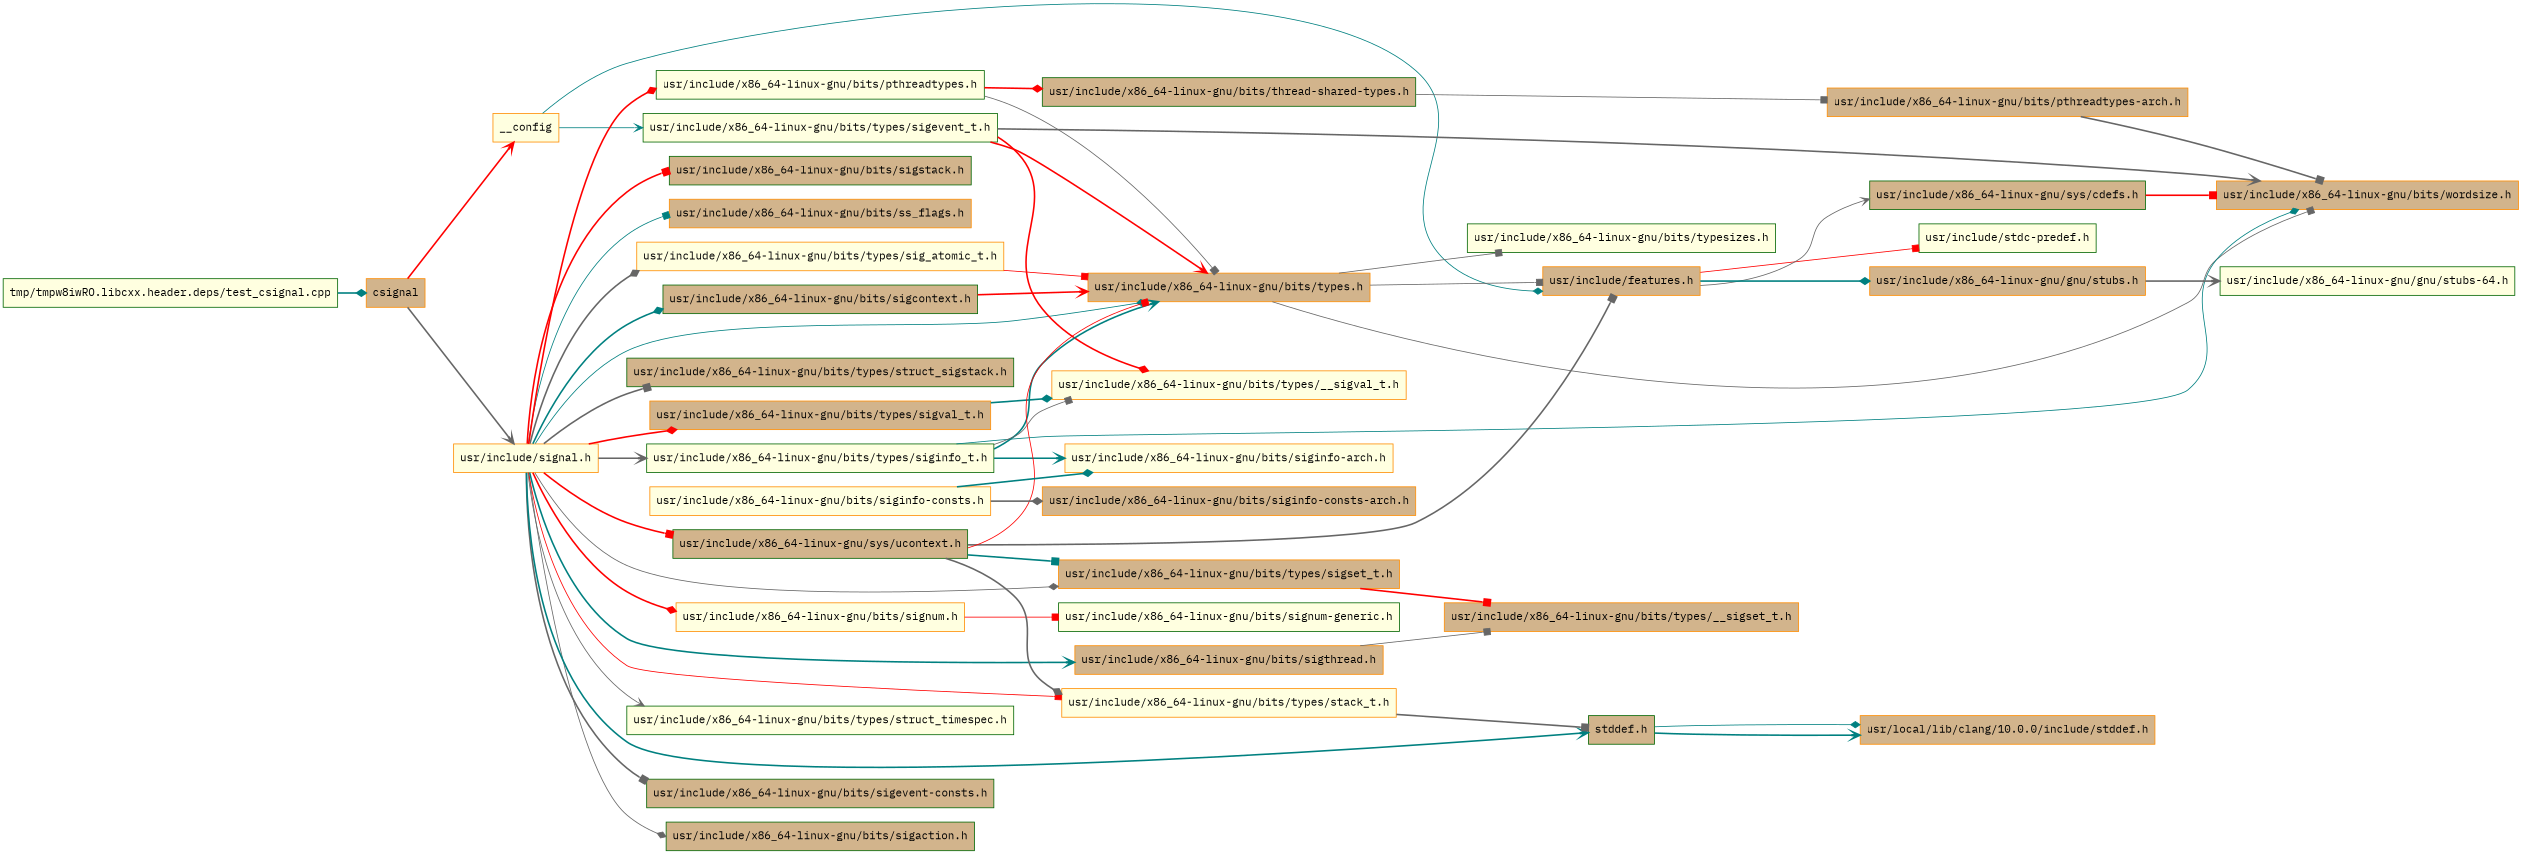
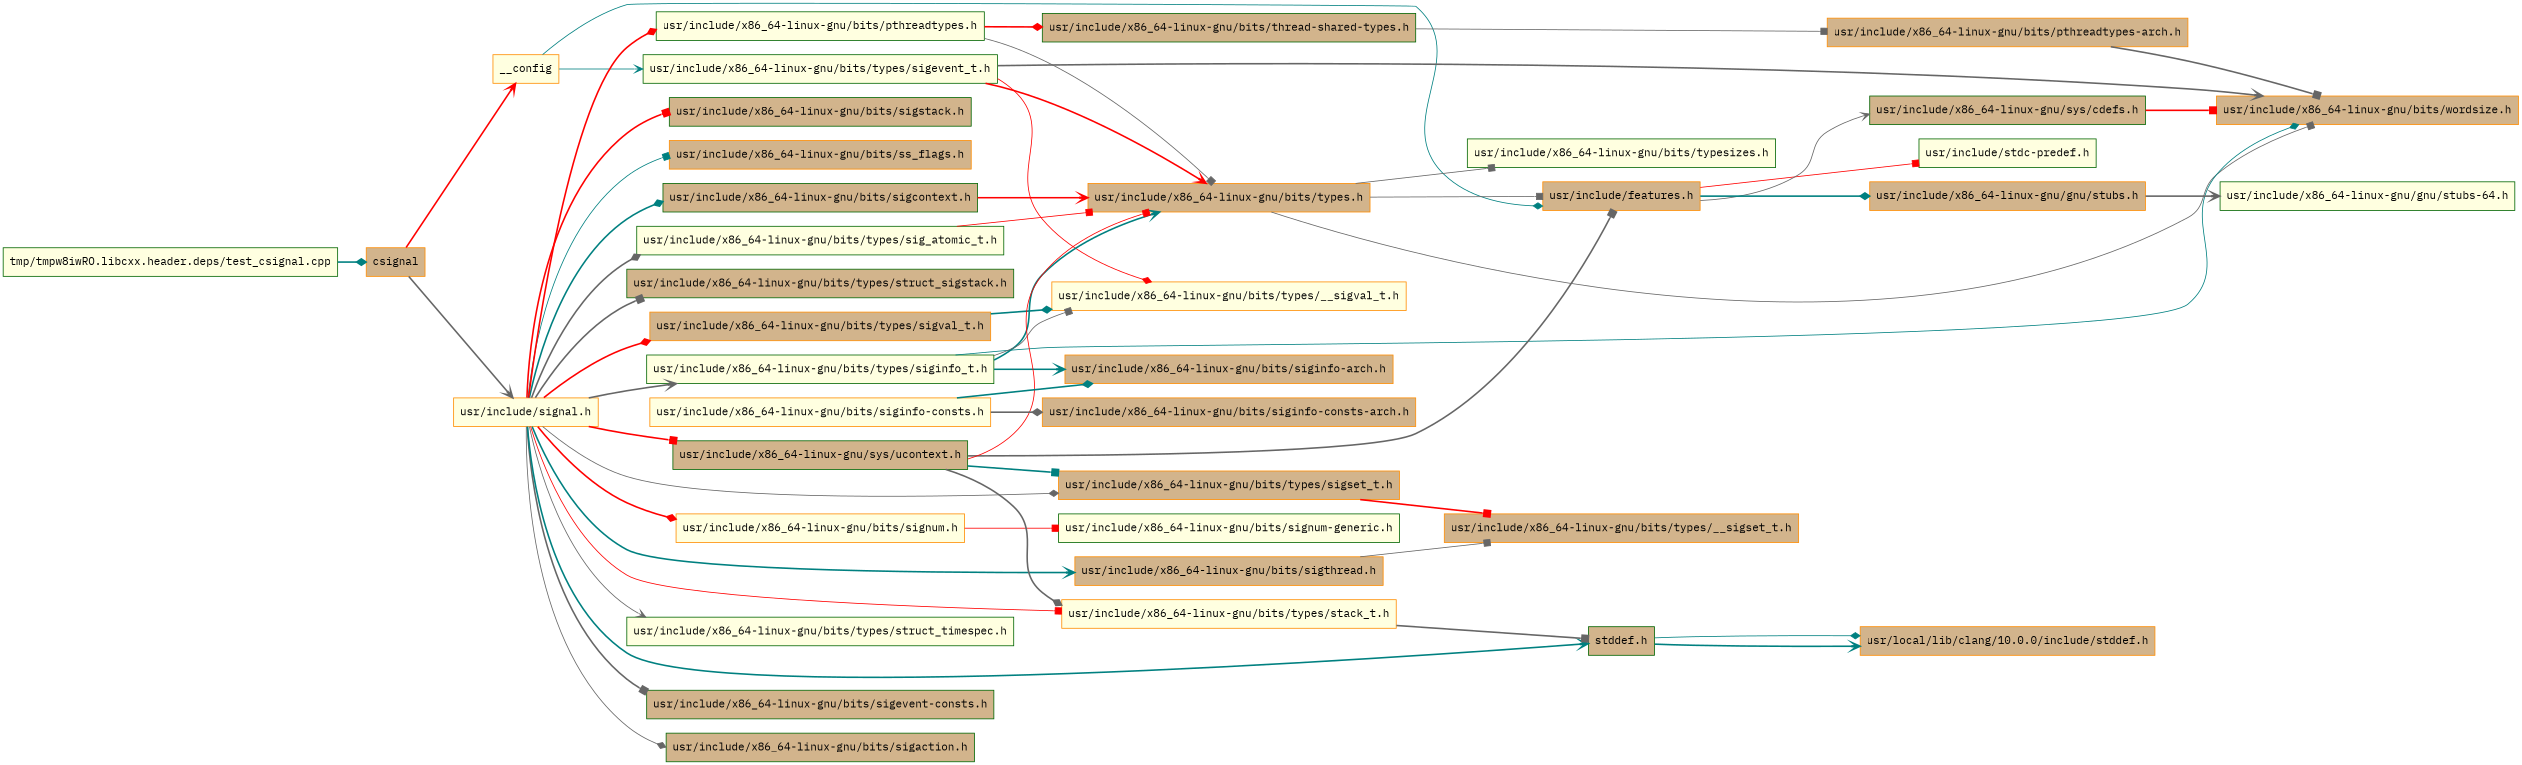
(820, 256) -> (820, 241)
(1029, 282) -> (1036, 208)
(815, 326) -> none
(1229, 458) -> (1229, 369)
